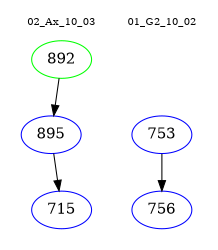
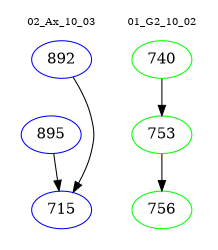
(62, 60) -> (62, 60)
none -> (162, 60)
(57, 92) -> (94, 129)
(162, 135) -> (162, 135)
(162, 210) -> (162, 210)
